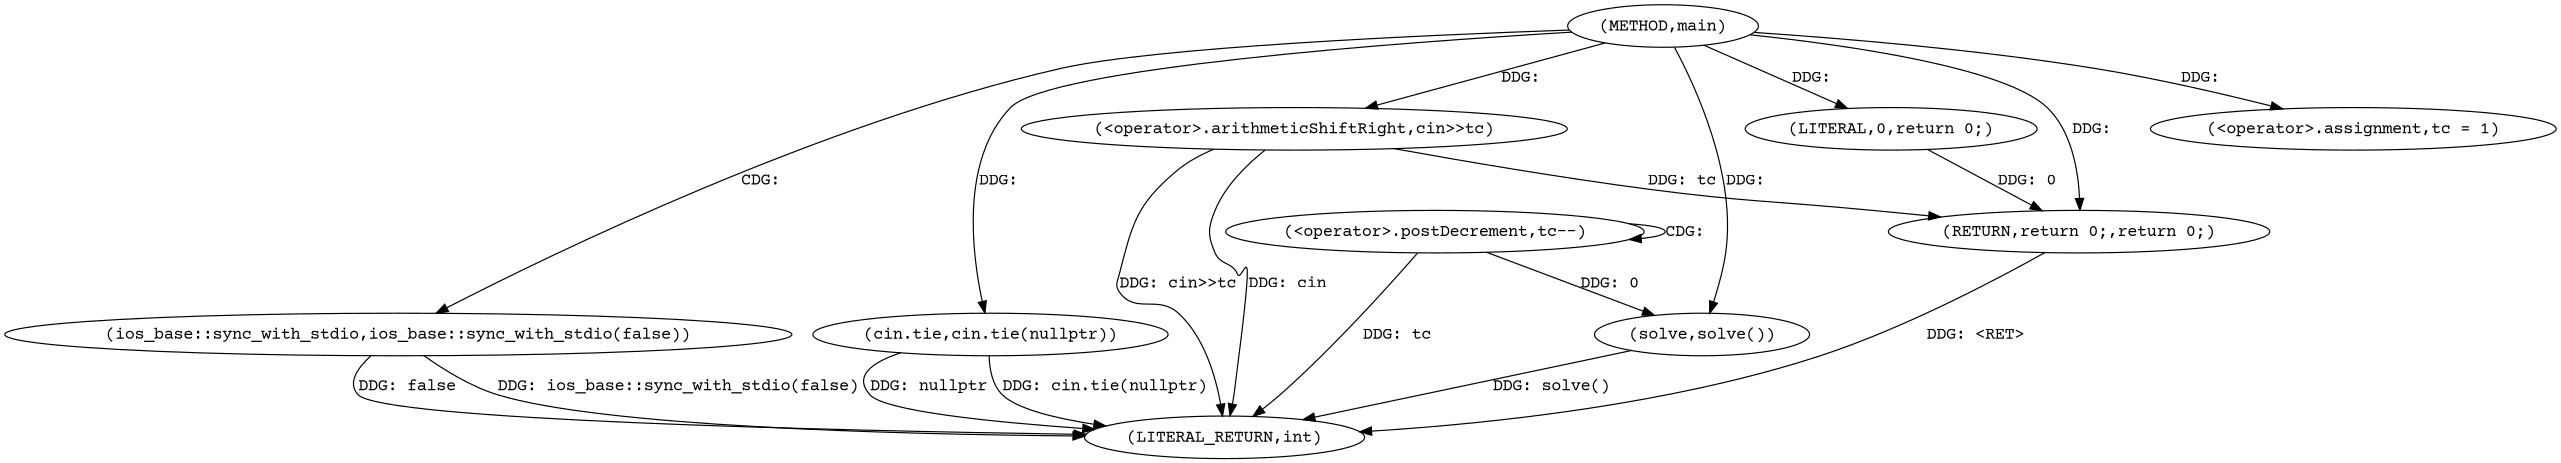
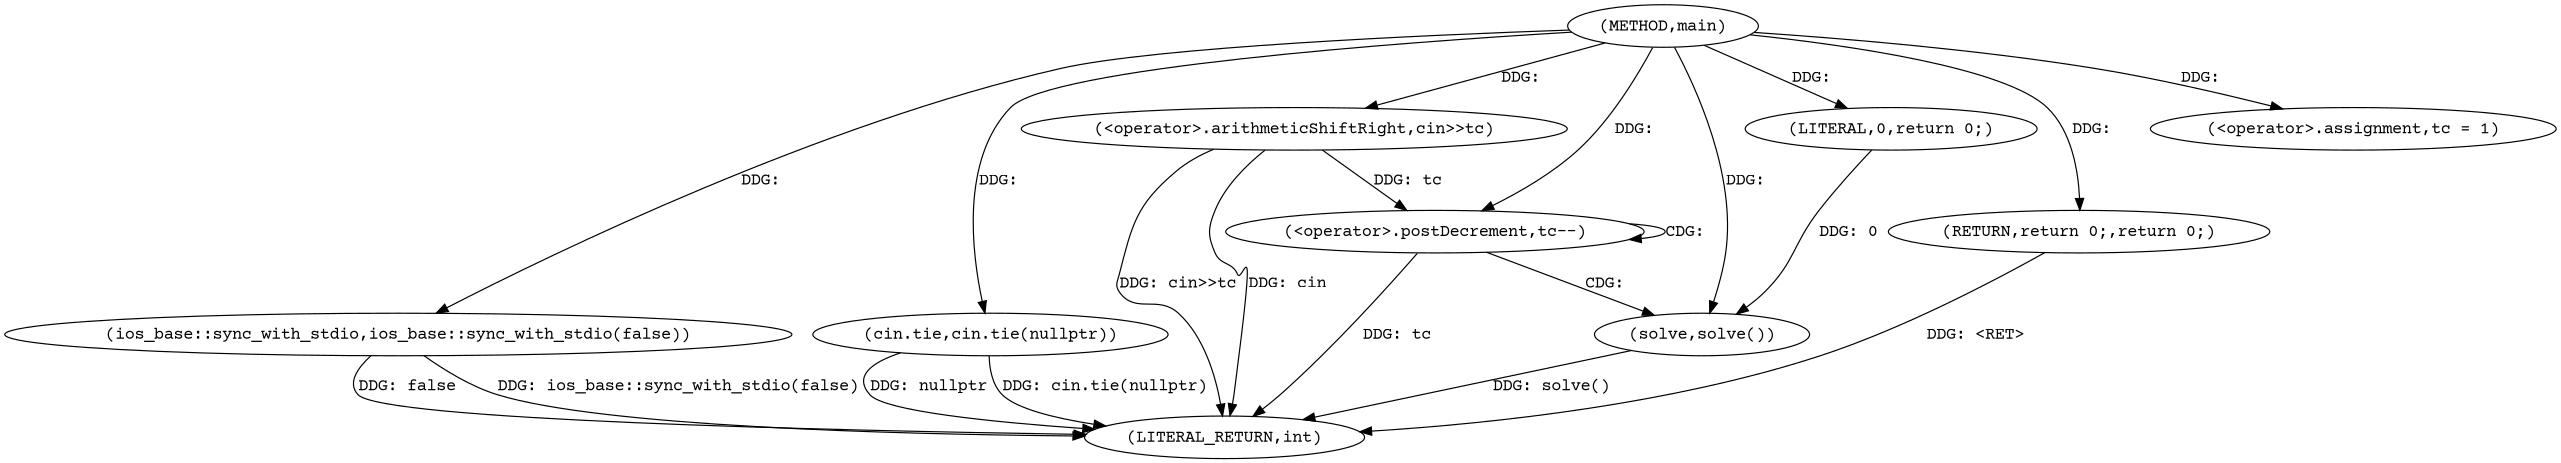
none -> (1587, 141)
(1980, 177) -> (1807, 228)
(766, 180) -> (766, 180)
(1660, 191) -> (1360, 177)
(1610, 283) -> (1610, 283)
